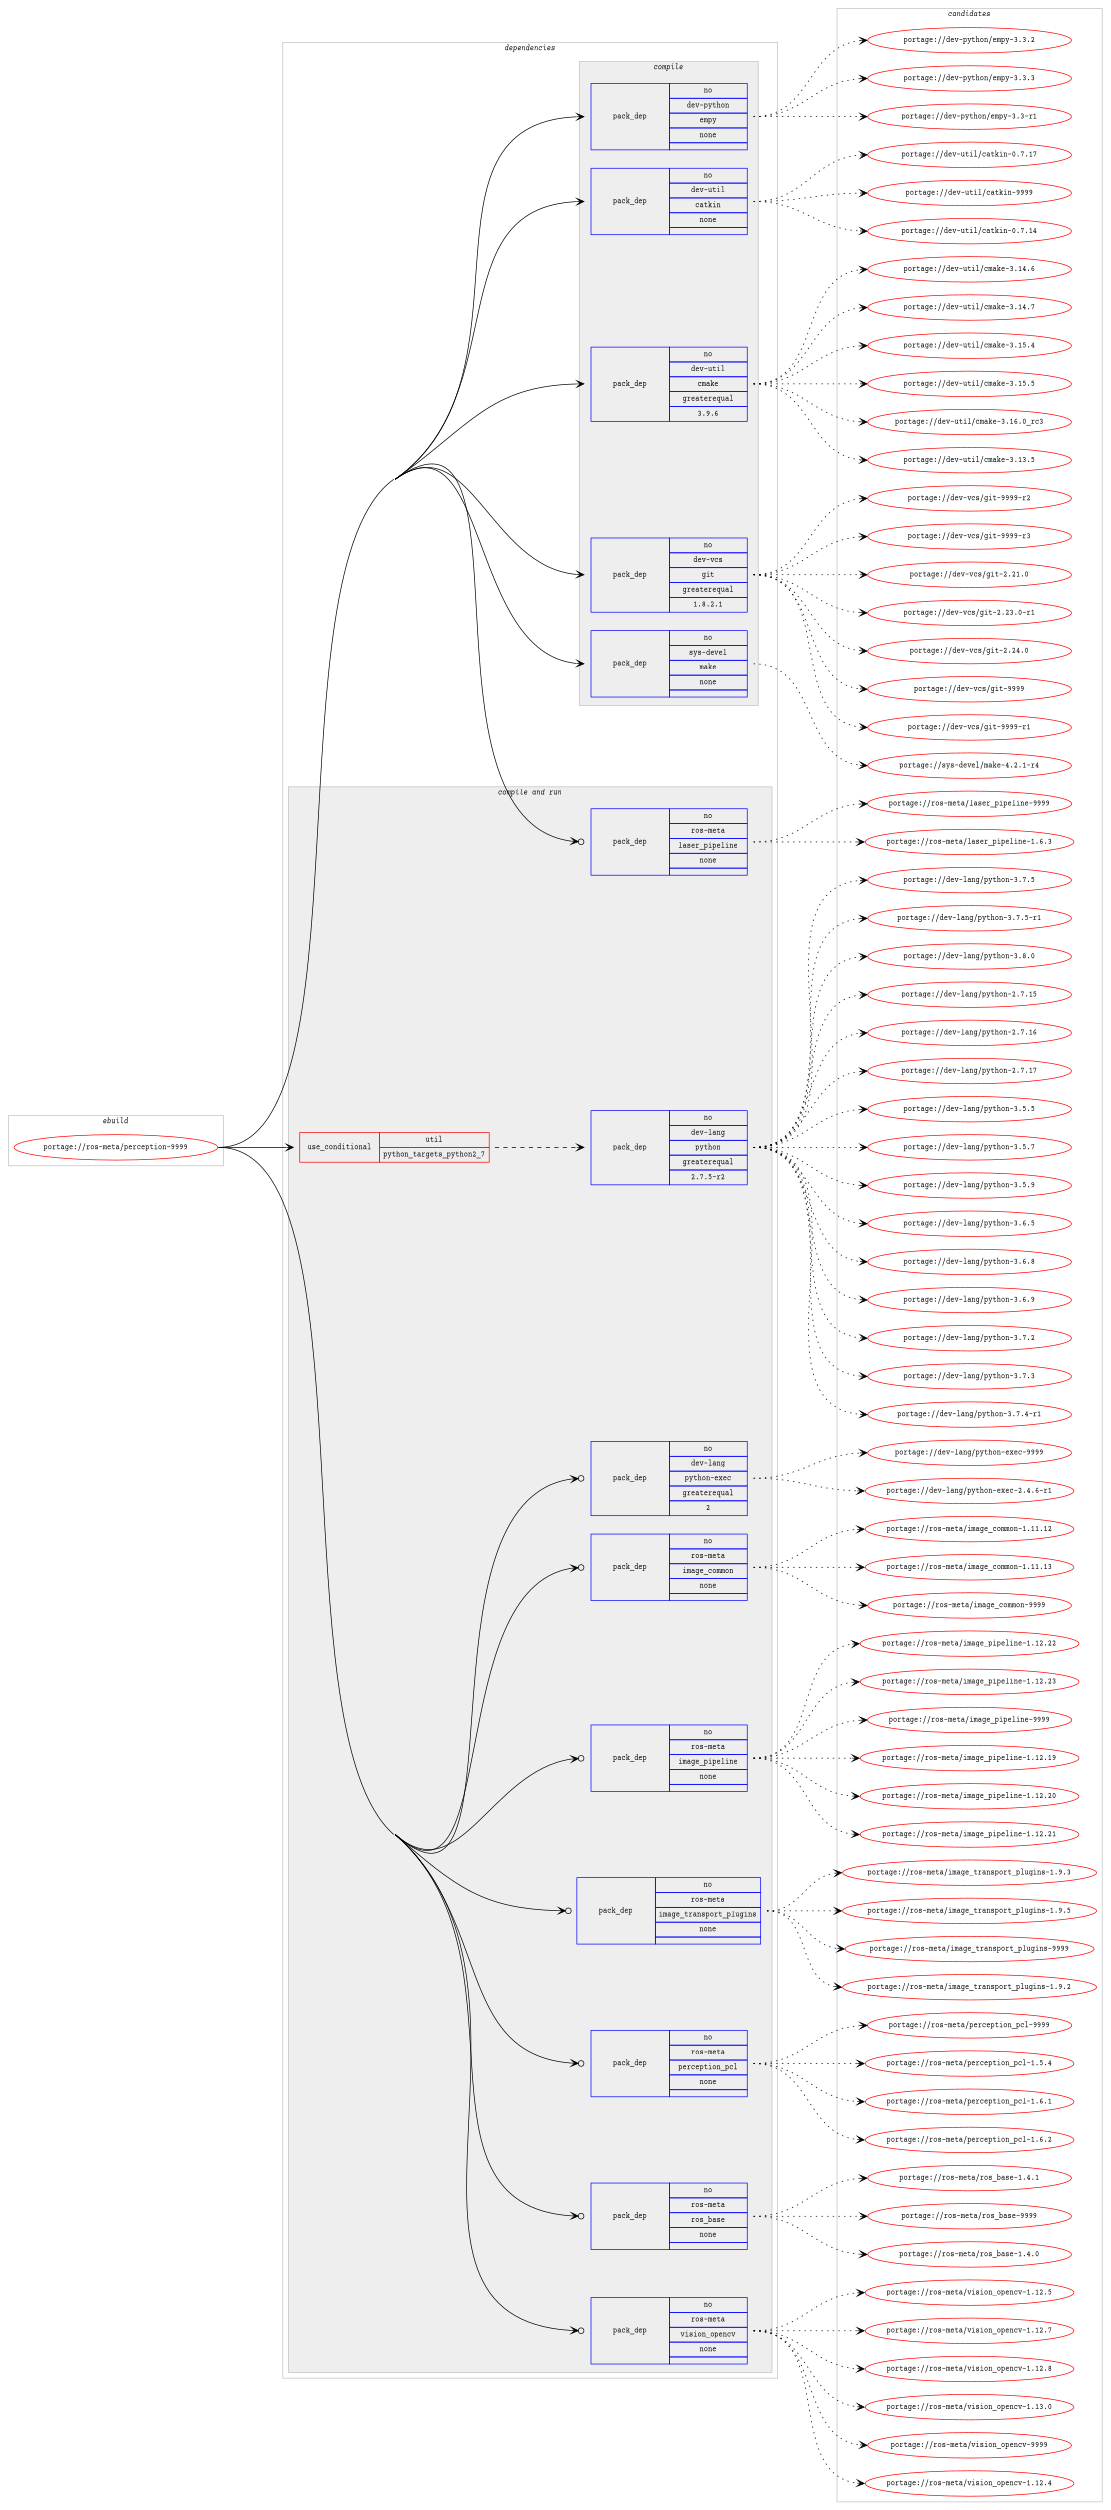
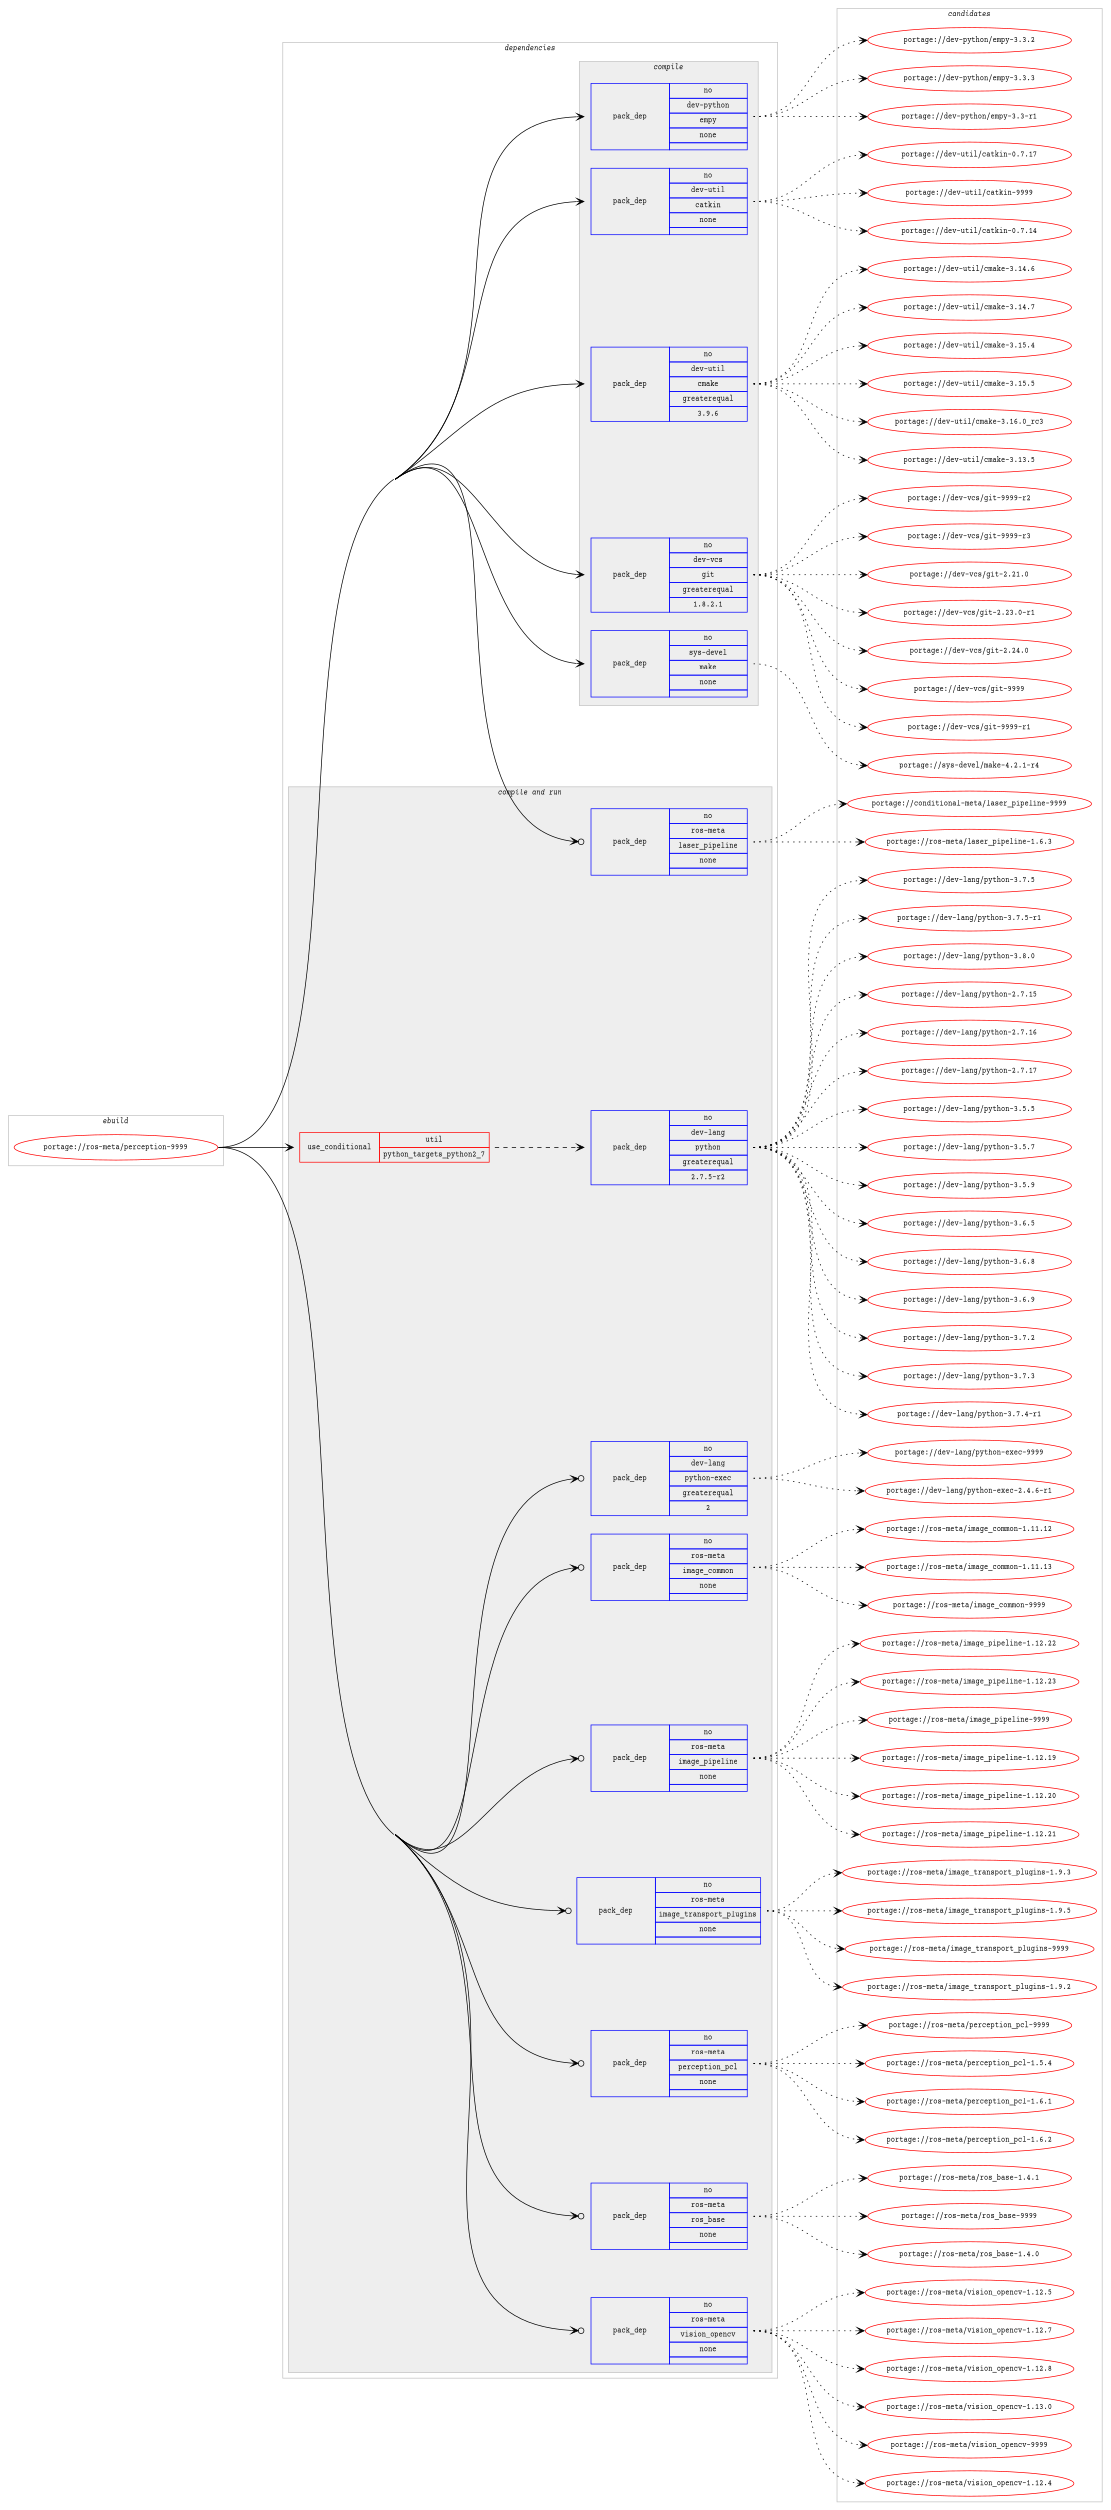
(970, 804) -> (970, 804)
